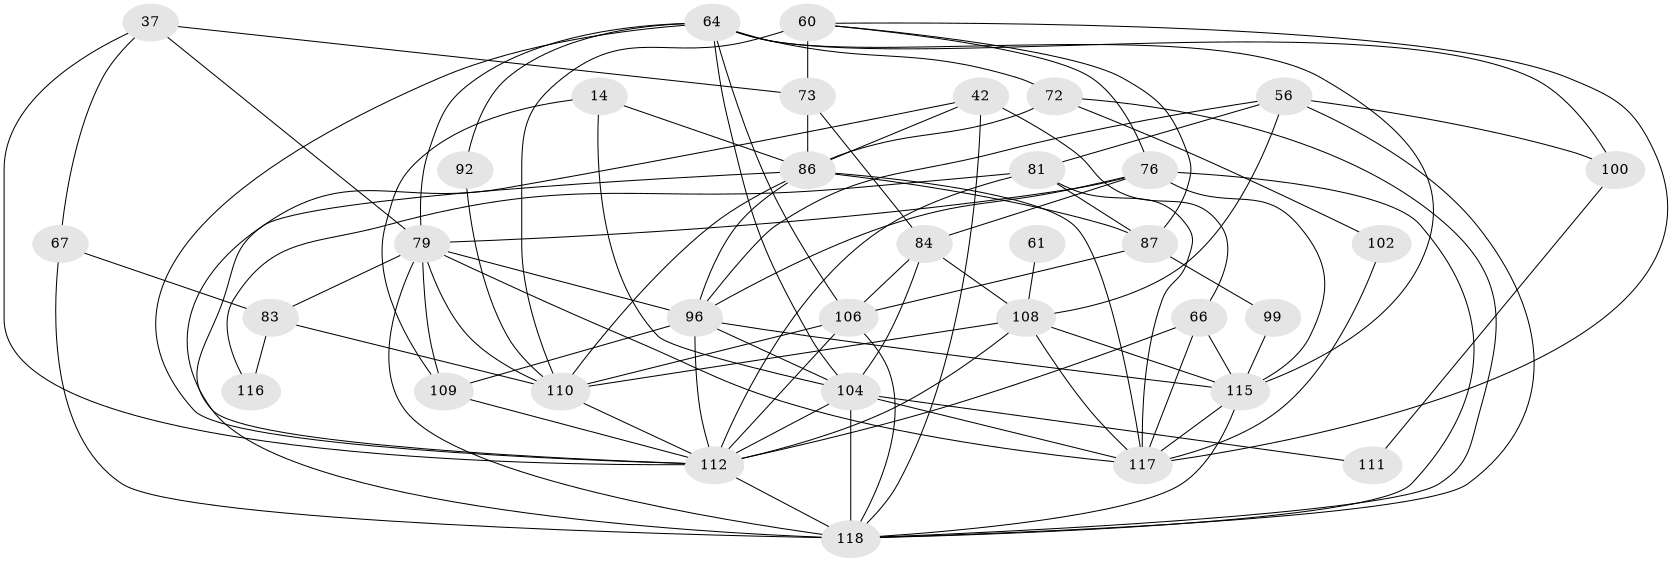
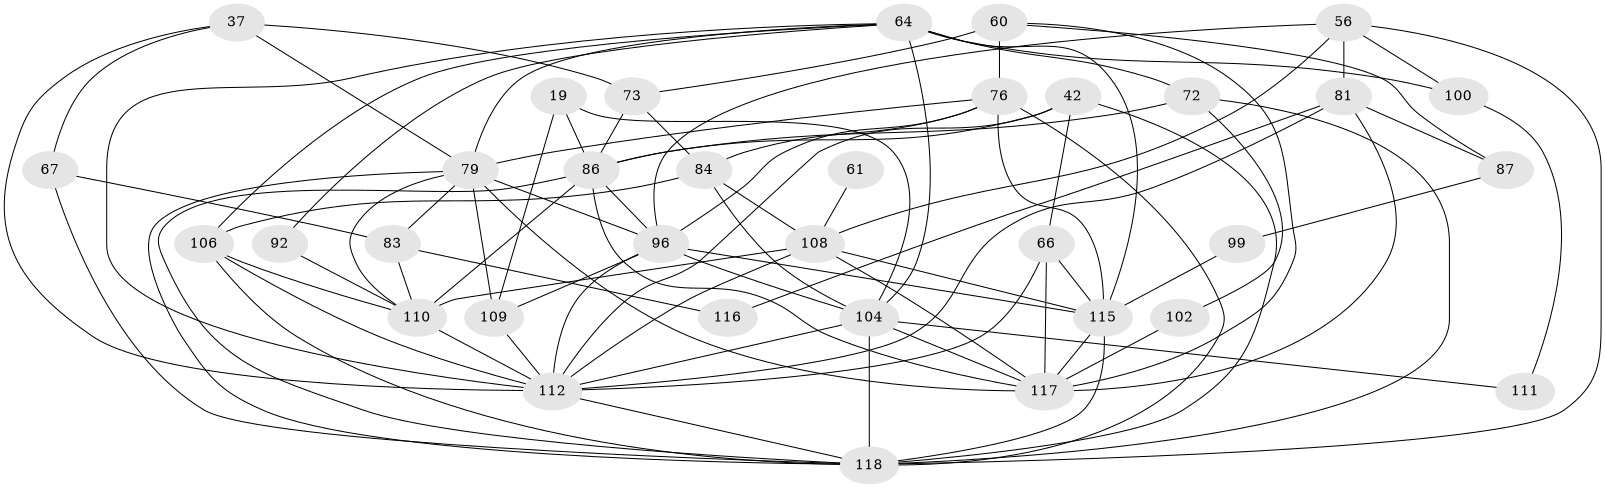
(600, 96) -> (559, 96)
(542, 97) -> none
(983, 196) -> none
(1000, 281) -> none
